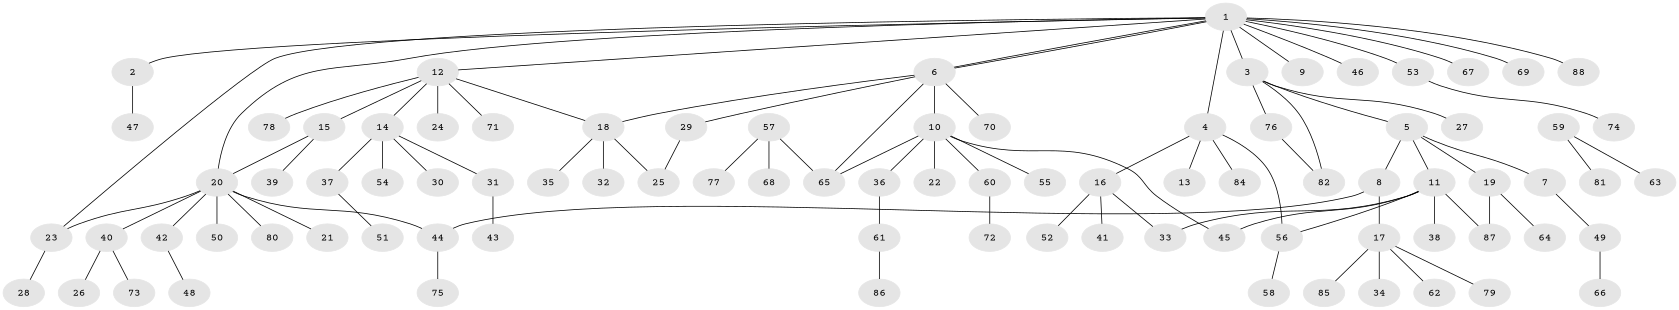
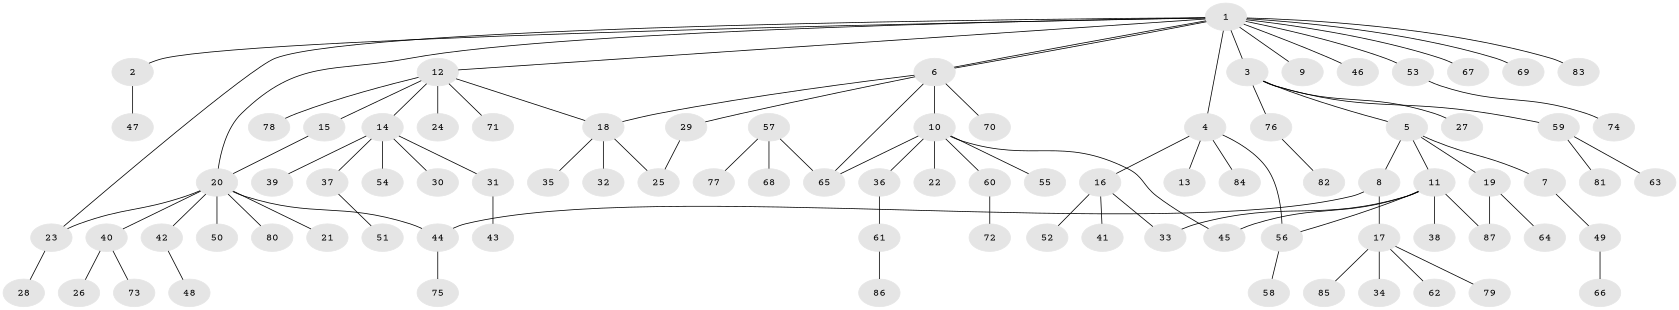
(1579, 72) -> (1579, 72)
(1302, 118) -> (1428, 107)
(298, 155) -> (327, 155)
